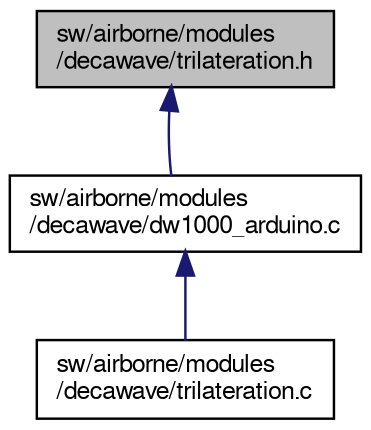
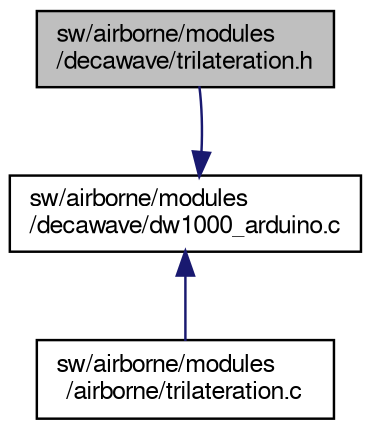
(169, 144) -> (202, 119)
(185, 379) -> (185, 379)
